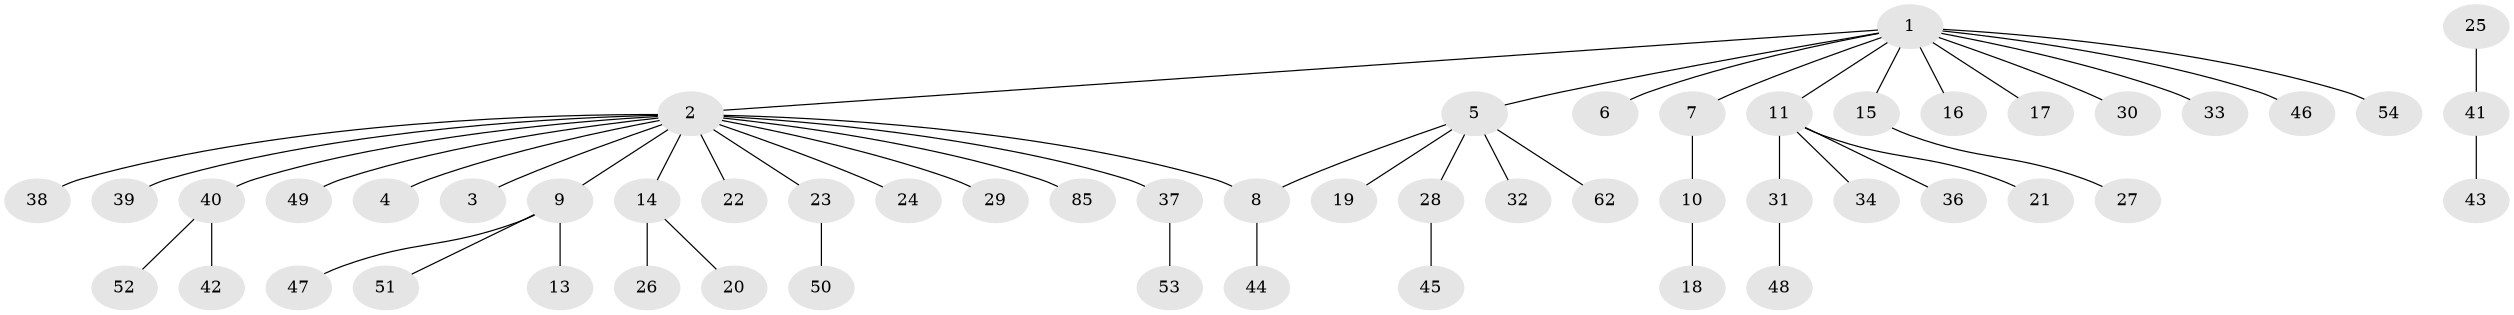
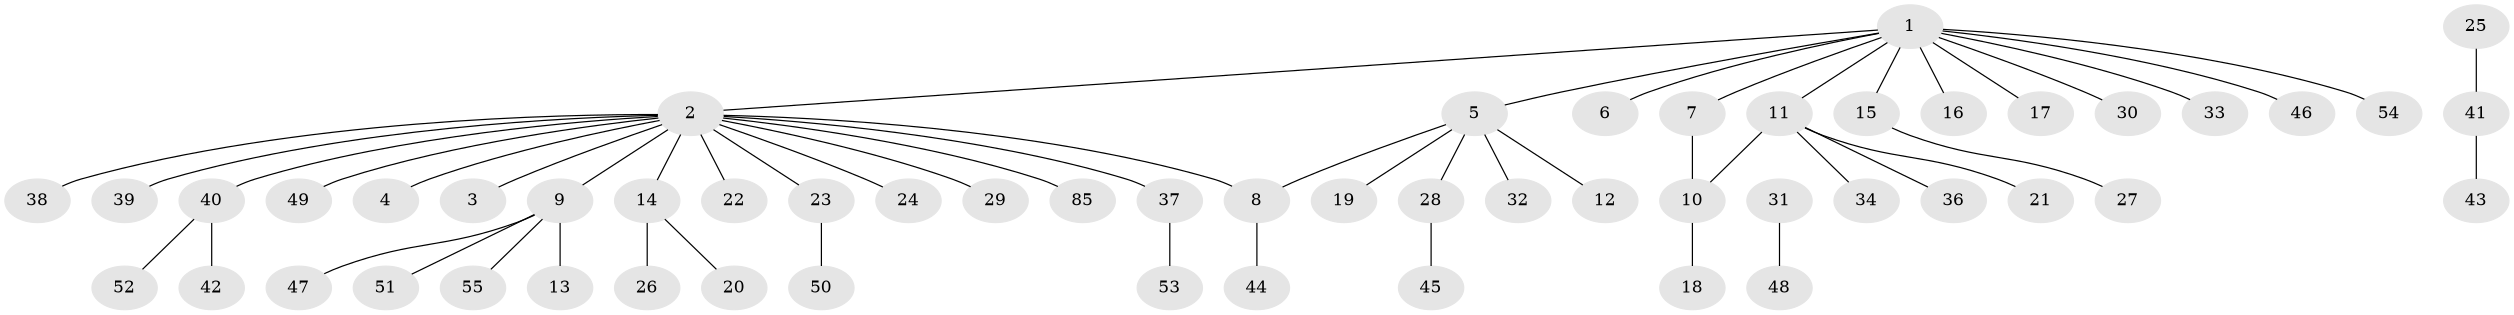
(1780, 157) -> (1736, 157)
(1605, 201) -> (1605, 201)
none -> (473, 288)
